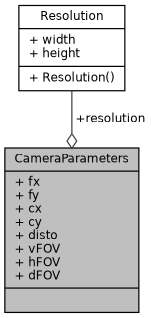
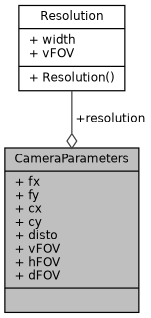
(55, 54) -> (52, 54)
